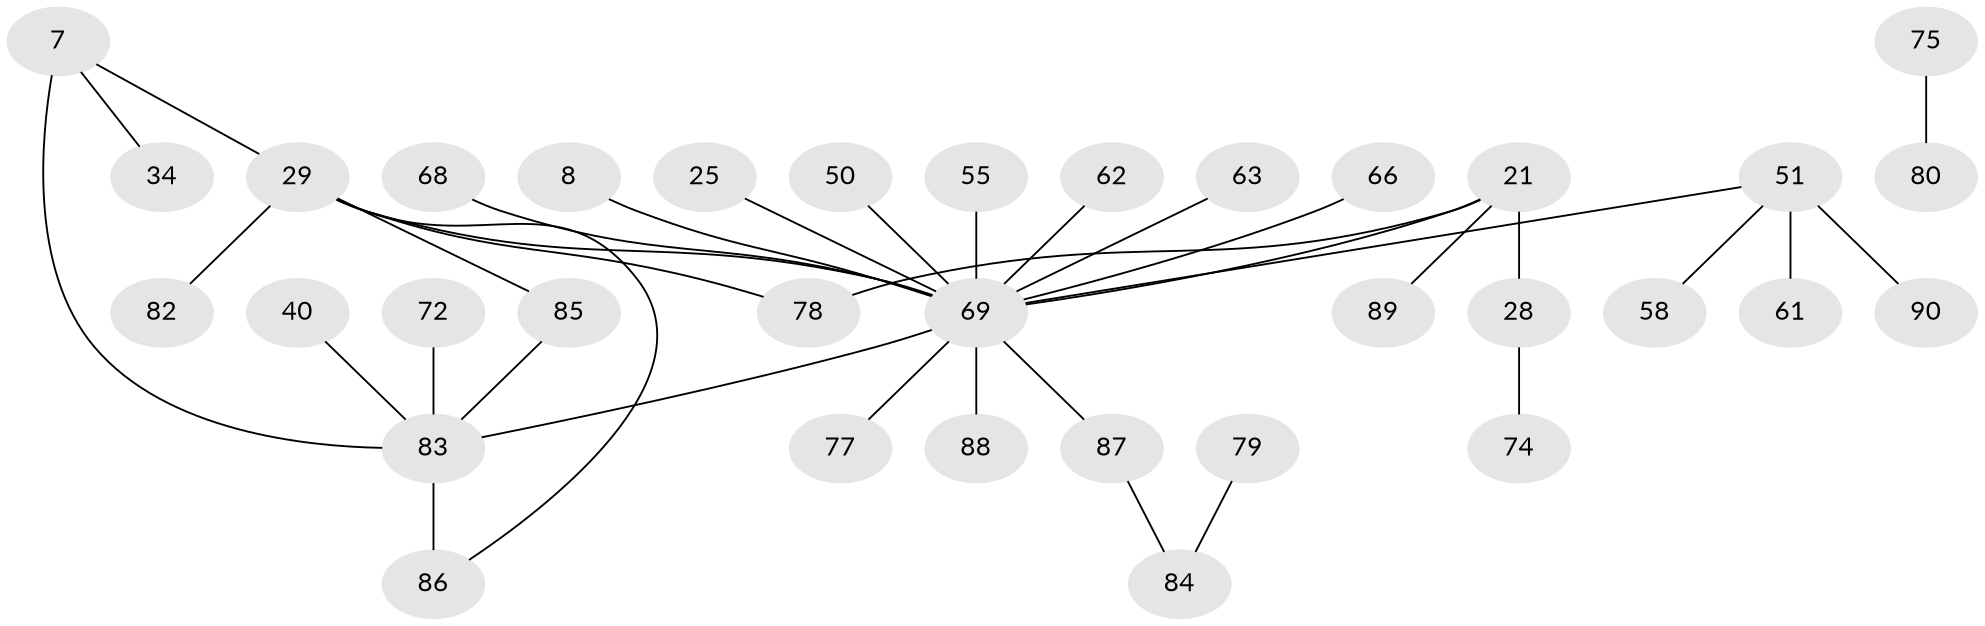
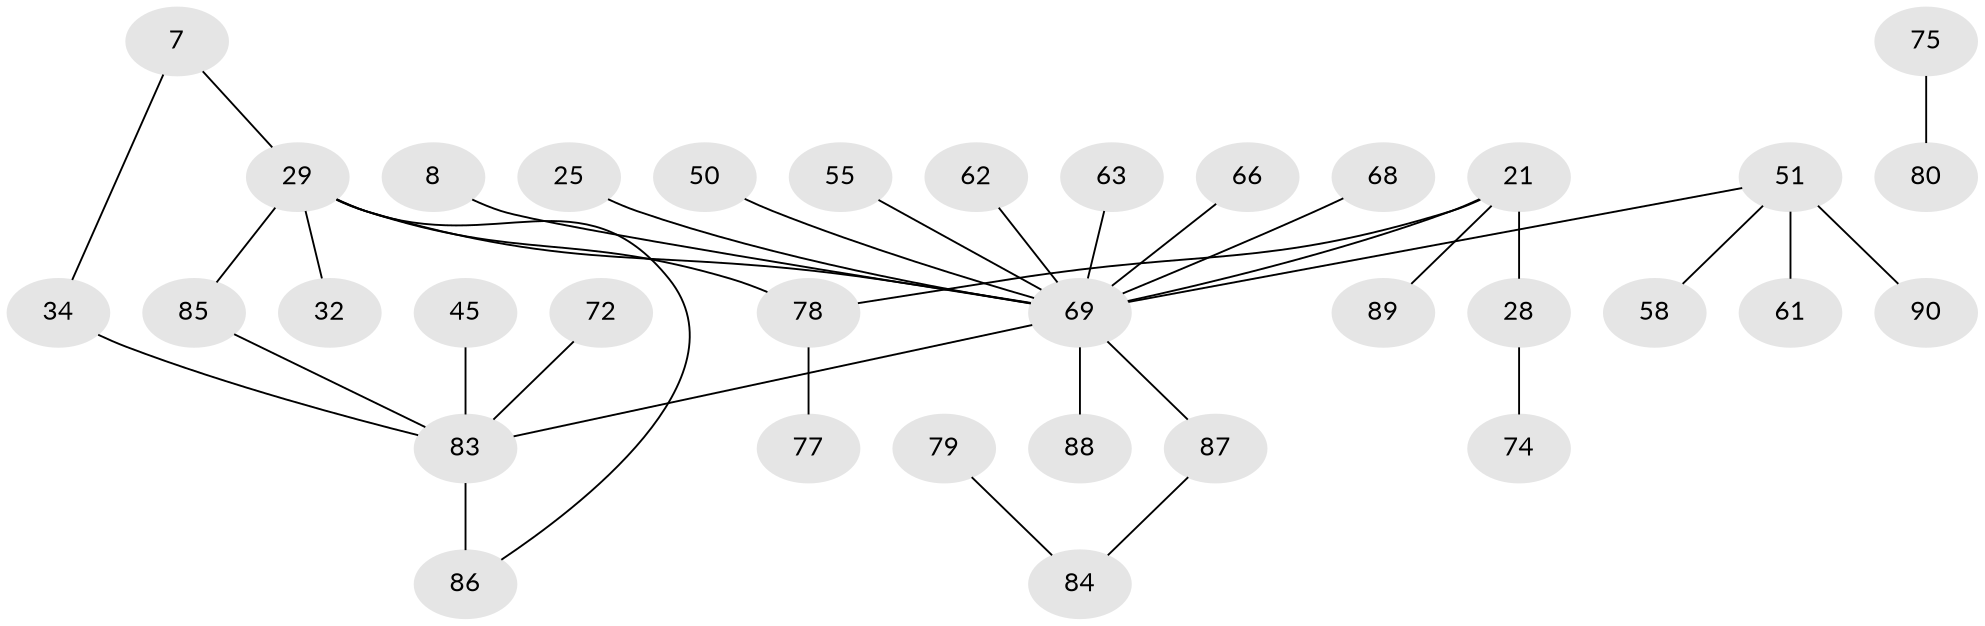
(162, 313) -> (330, 313)
(298, 313) -> (466, 313)
(105, 358) -> (256, 391)
(909, 381) -> (809, 386)
